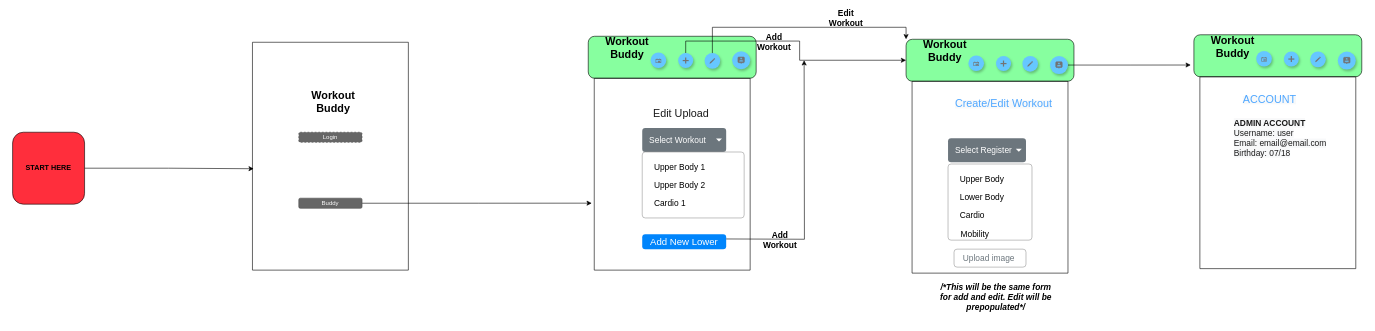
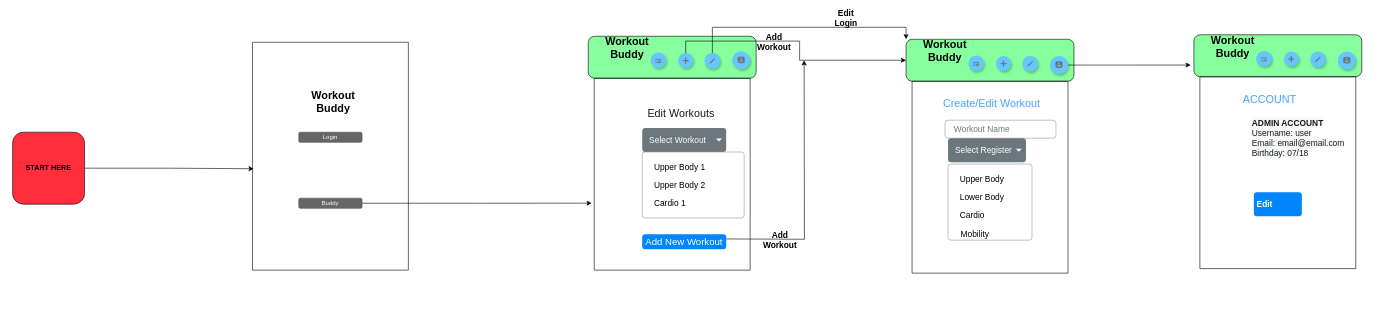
(846, 18) -> (846, 18)
(1008, 102) -> (996, 102)
(681, 111) -> (681, 111)
none -> (1001, 129)
(330, 137) -> (330, 137)
(1284, 138) -> (1302, 138)
none -> (1278, 204)
(684, 242) -> (684, 242)
(990, 258) -> none
(996, 297) -> none
